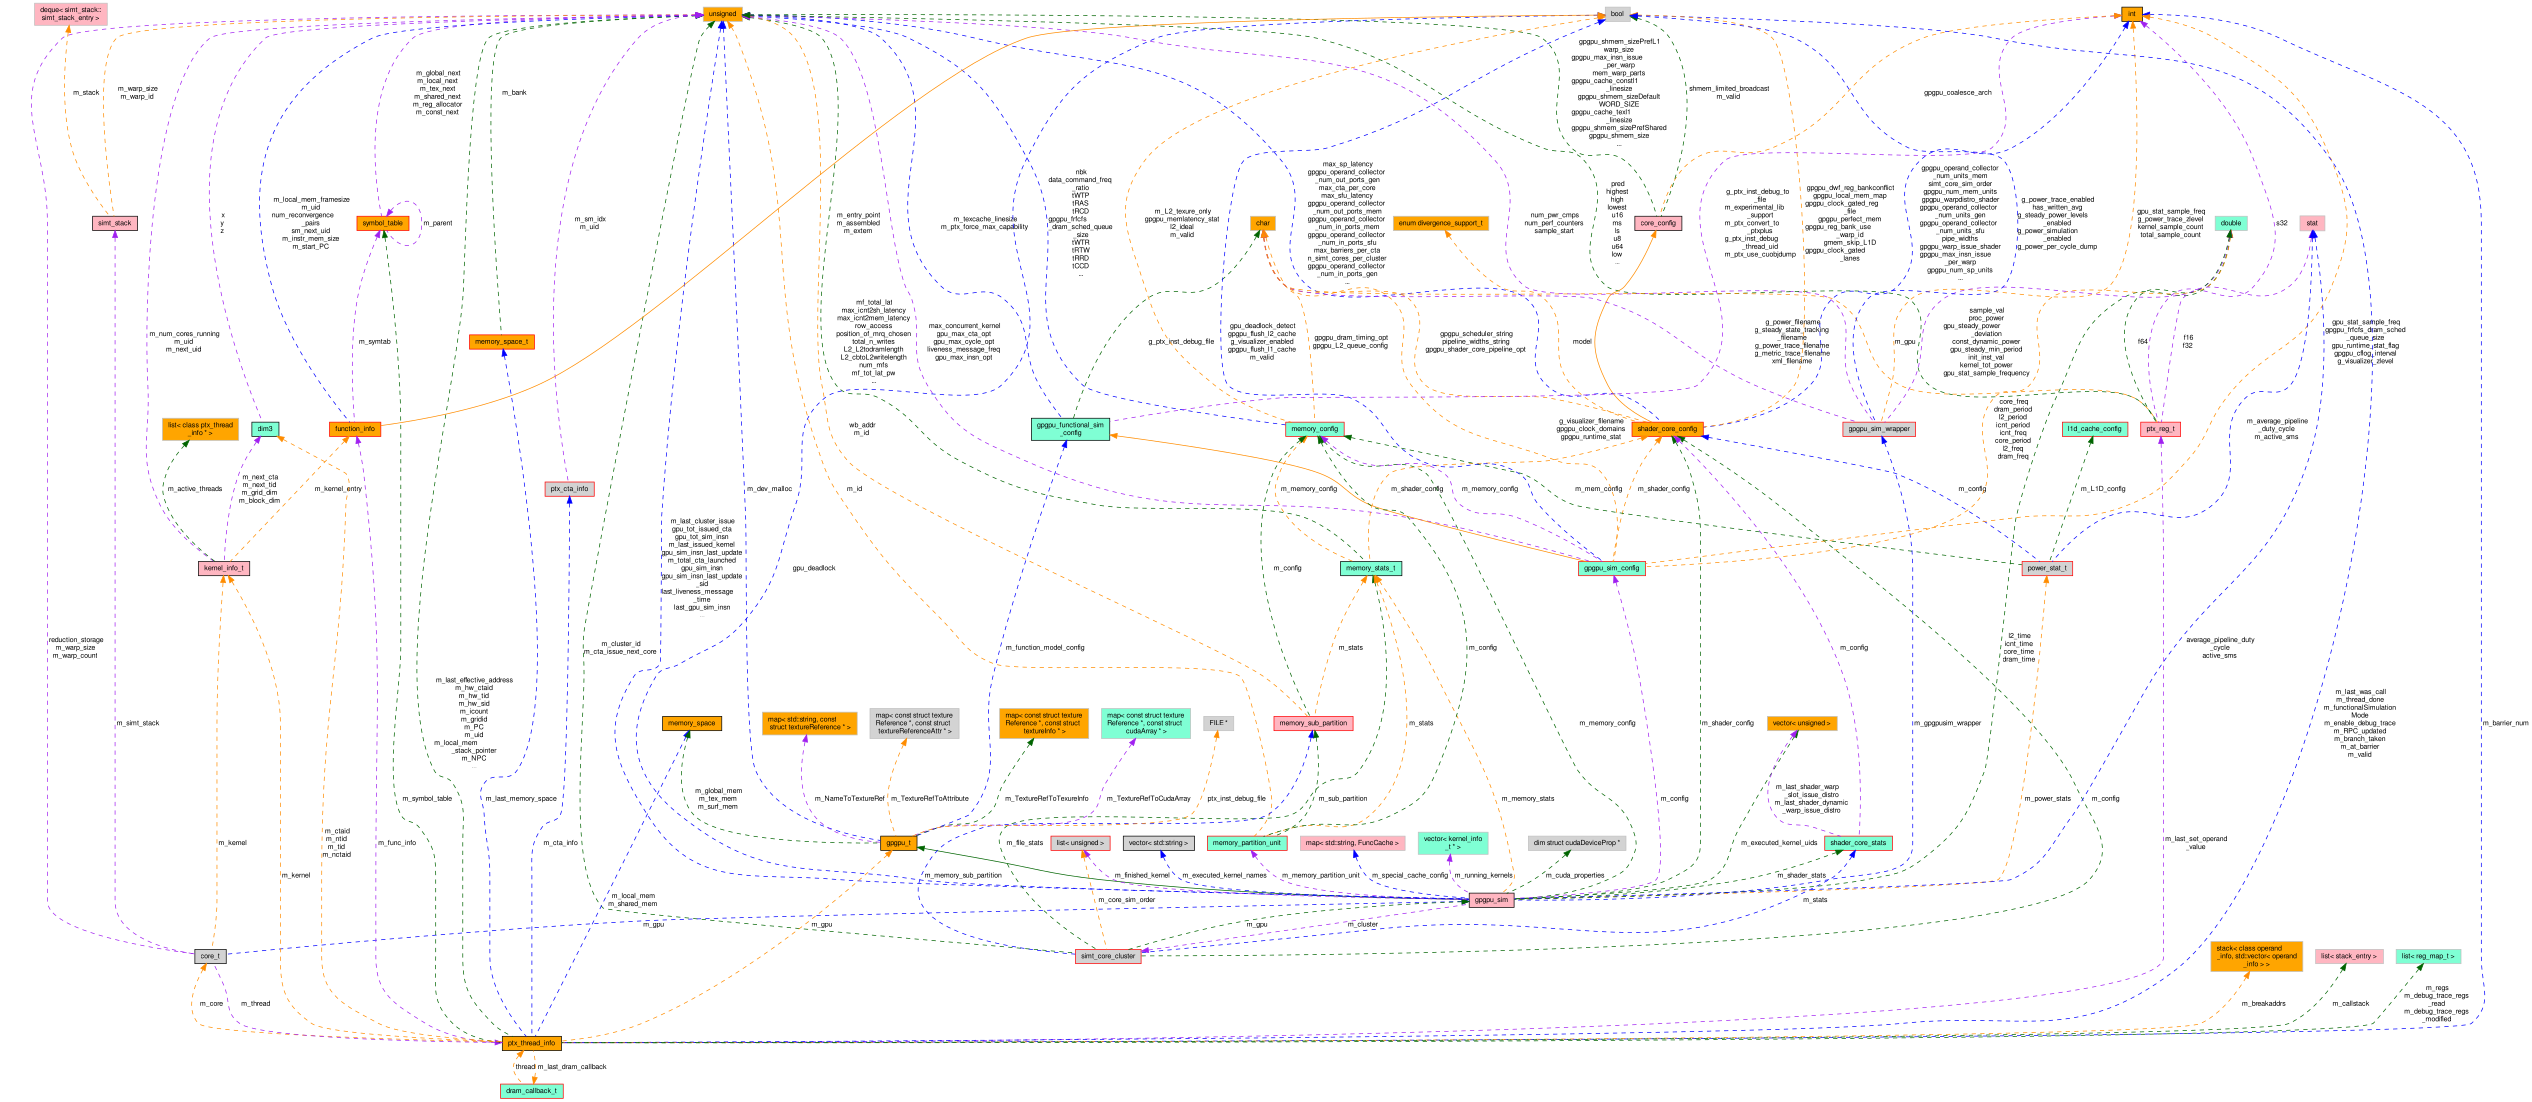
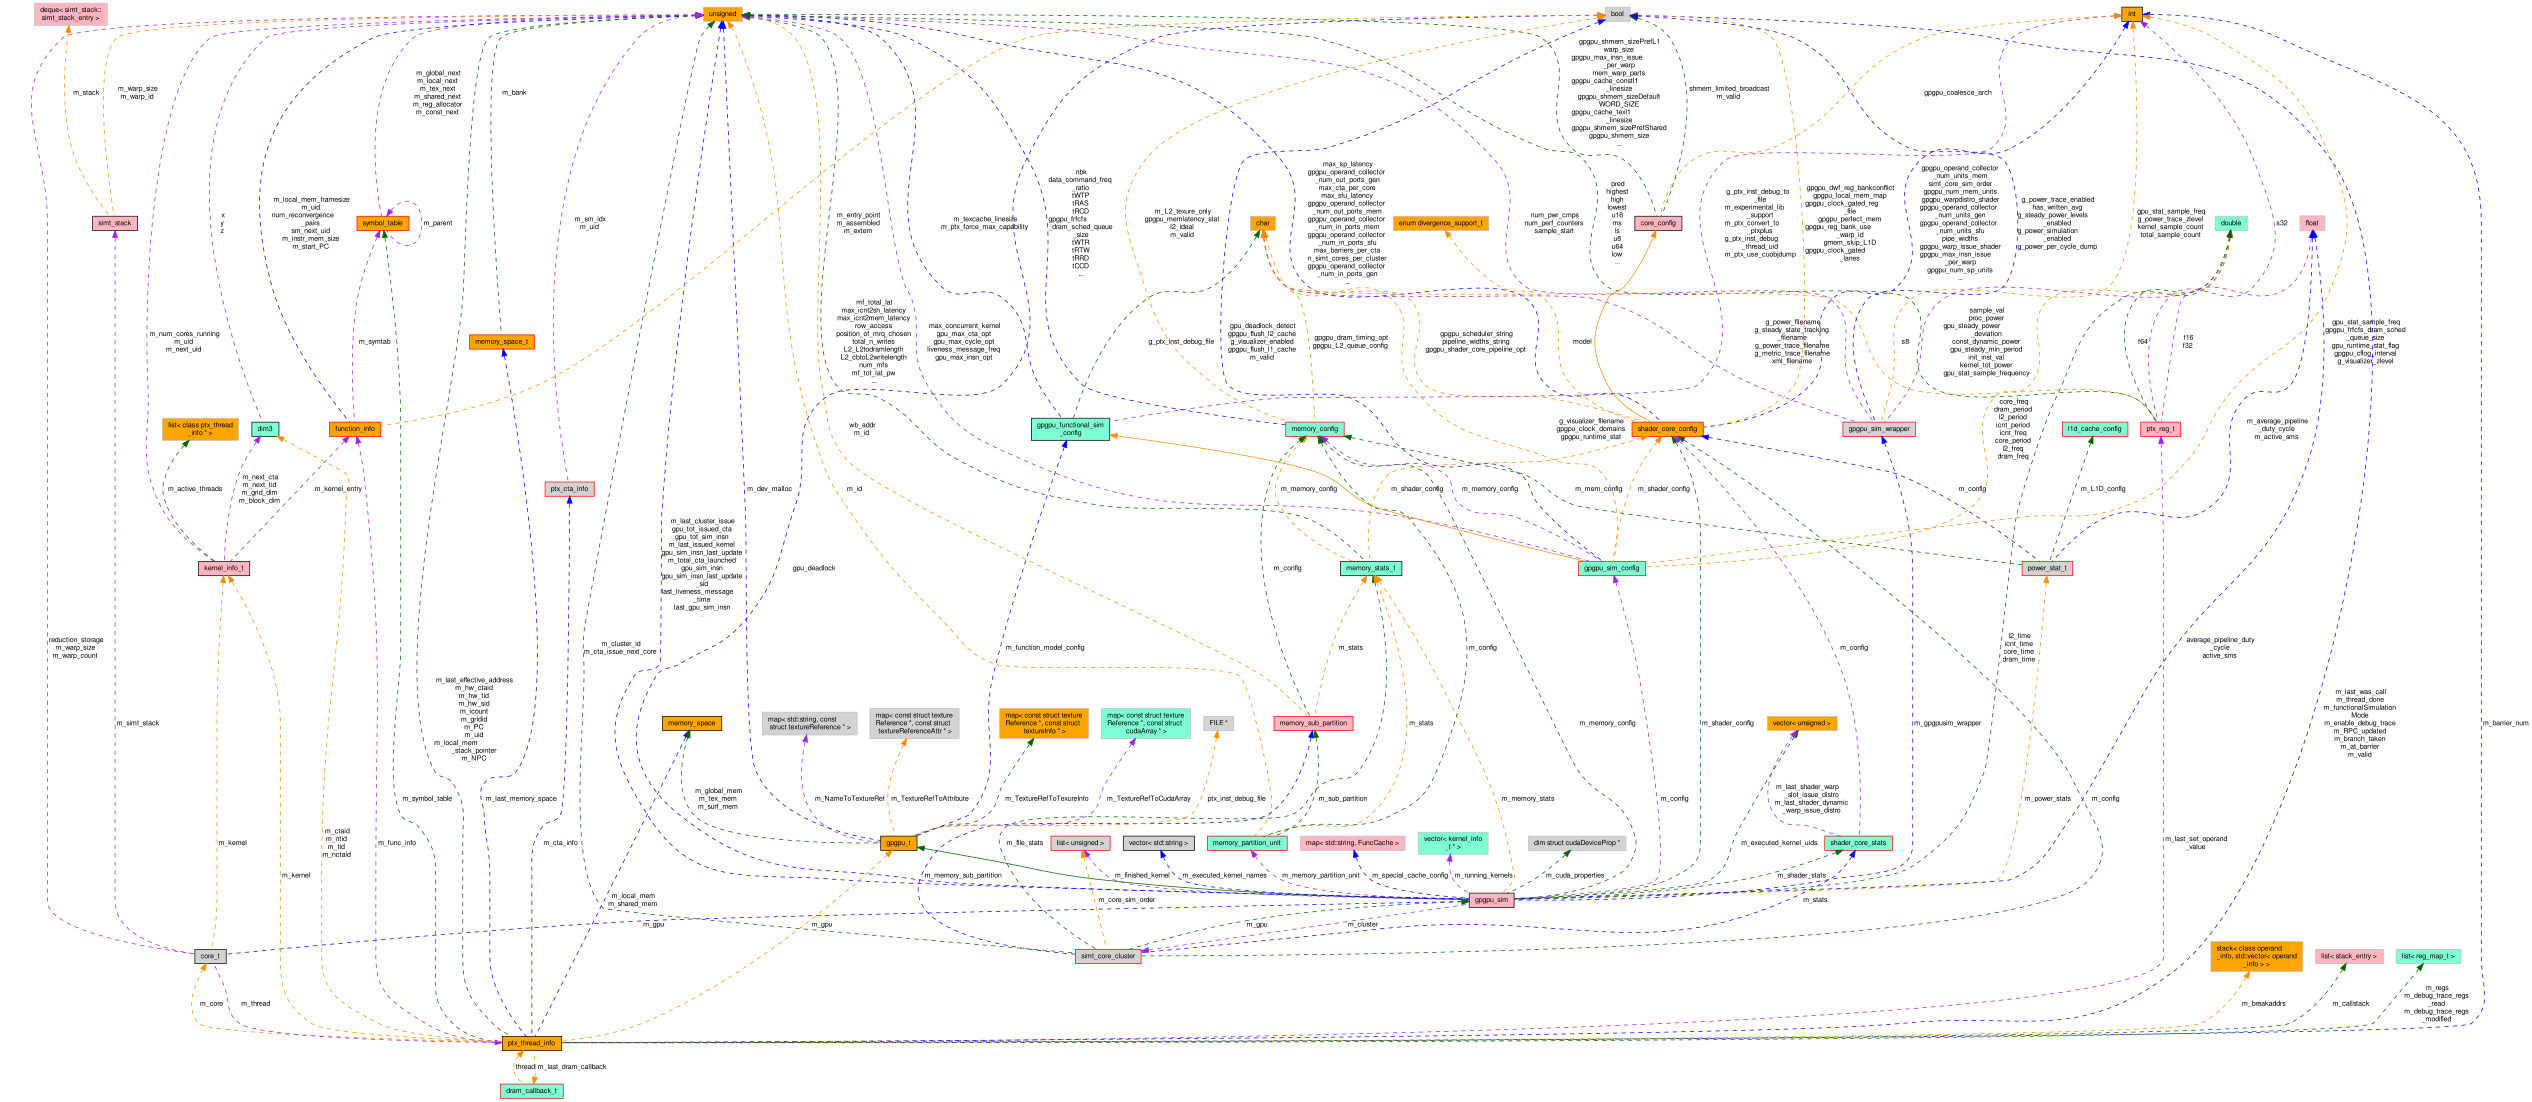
(943, 84) -> (943, 84)
(2312, 223) -> (2312, 223)
(1905, 342) -> (1905, 342)
(287, 501) -> (287, 501)
(810, 724) -> (810, 724)
